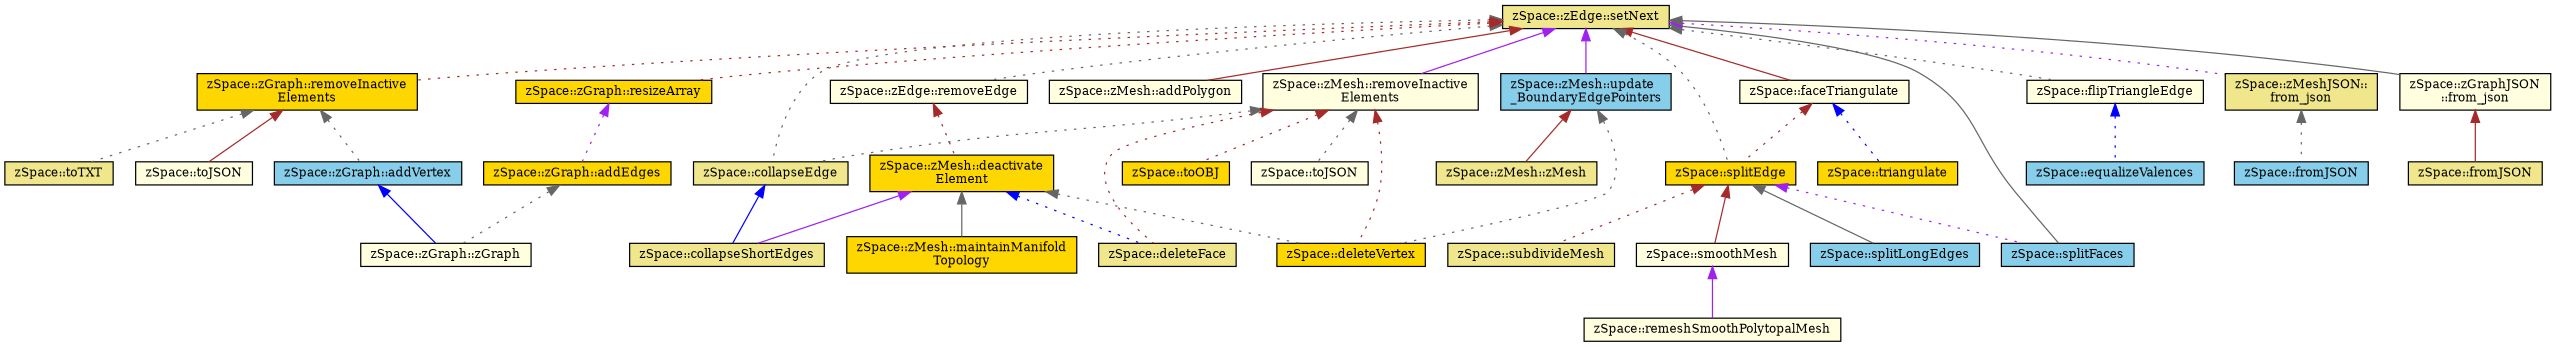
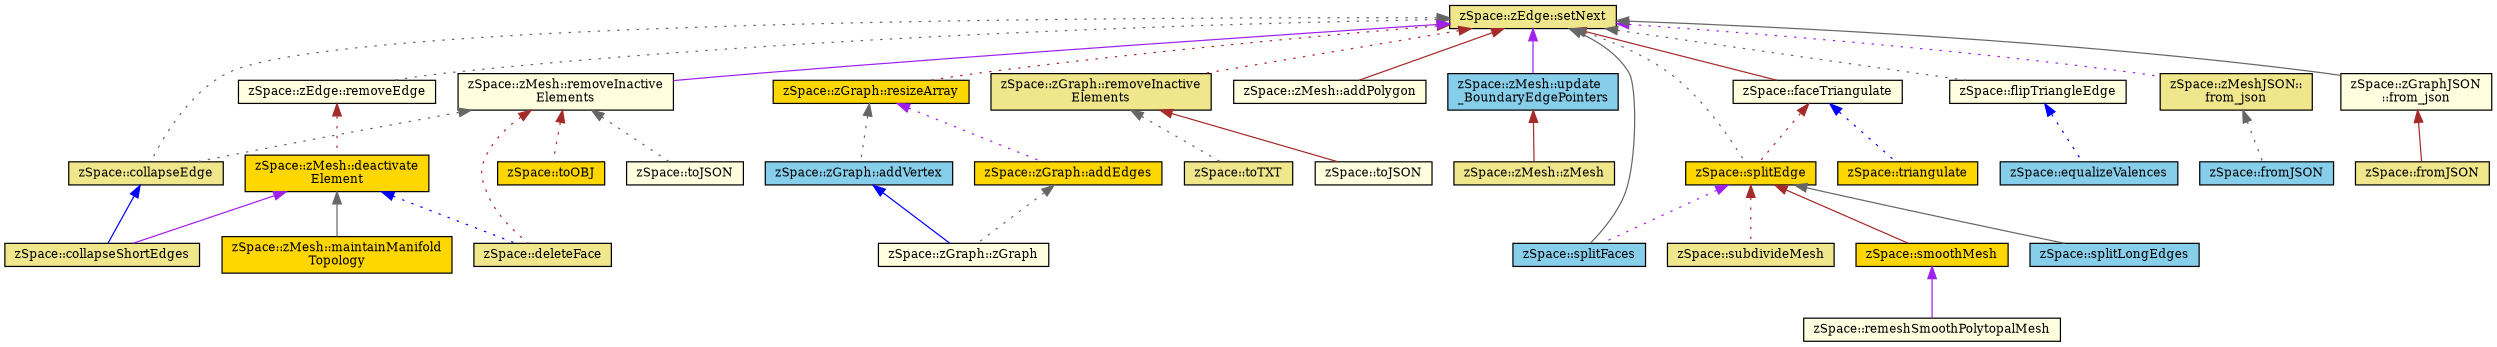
(307, 92) -> (1101, 92)
(344, 141) -> (864, 139)
(1351, 255) -> none
(1712, 255) -> (1932, 255)
